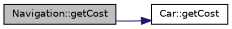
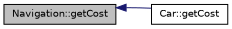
(129, 21) -> (139, 8)
